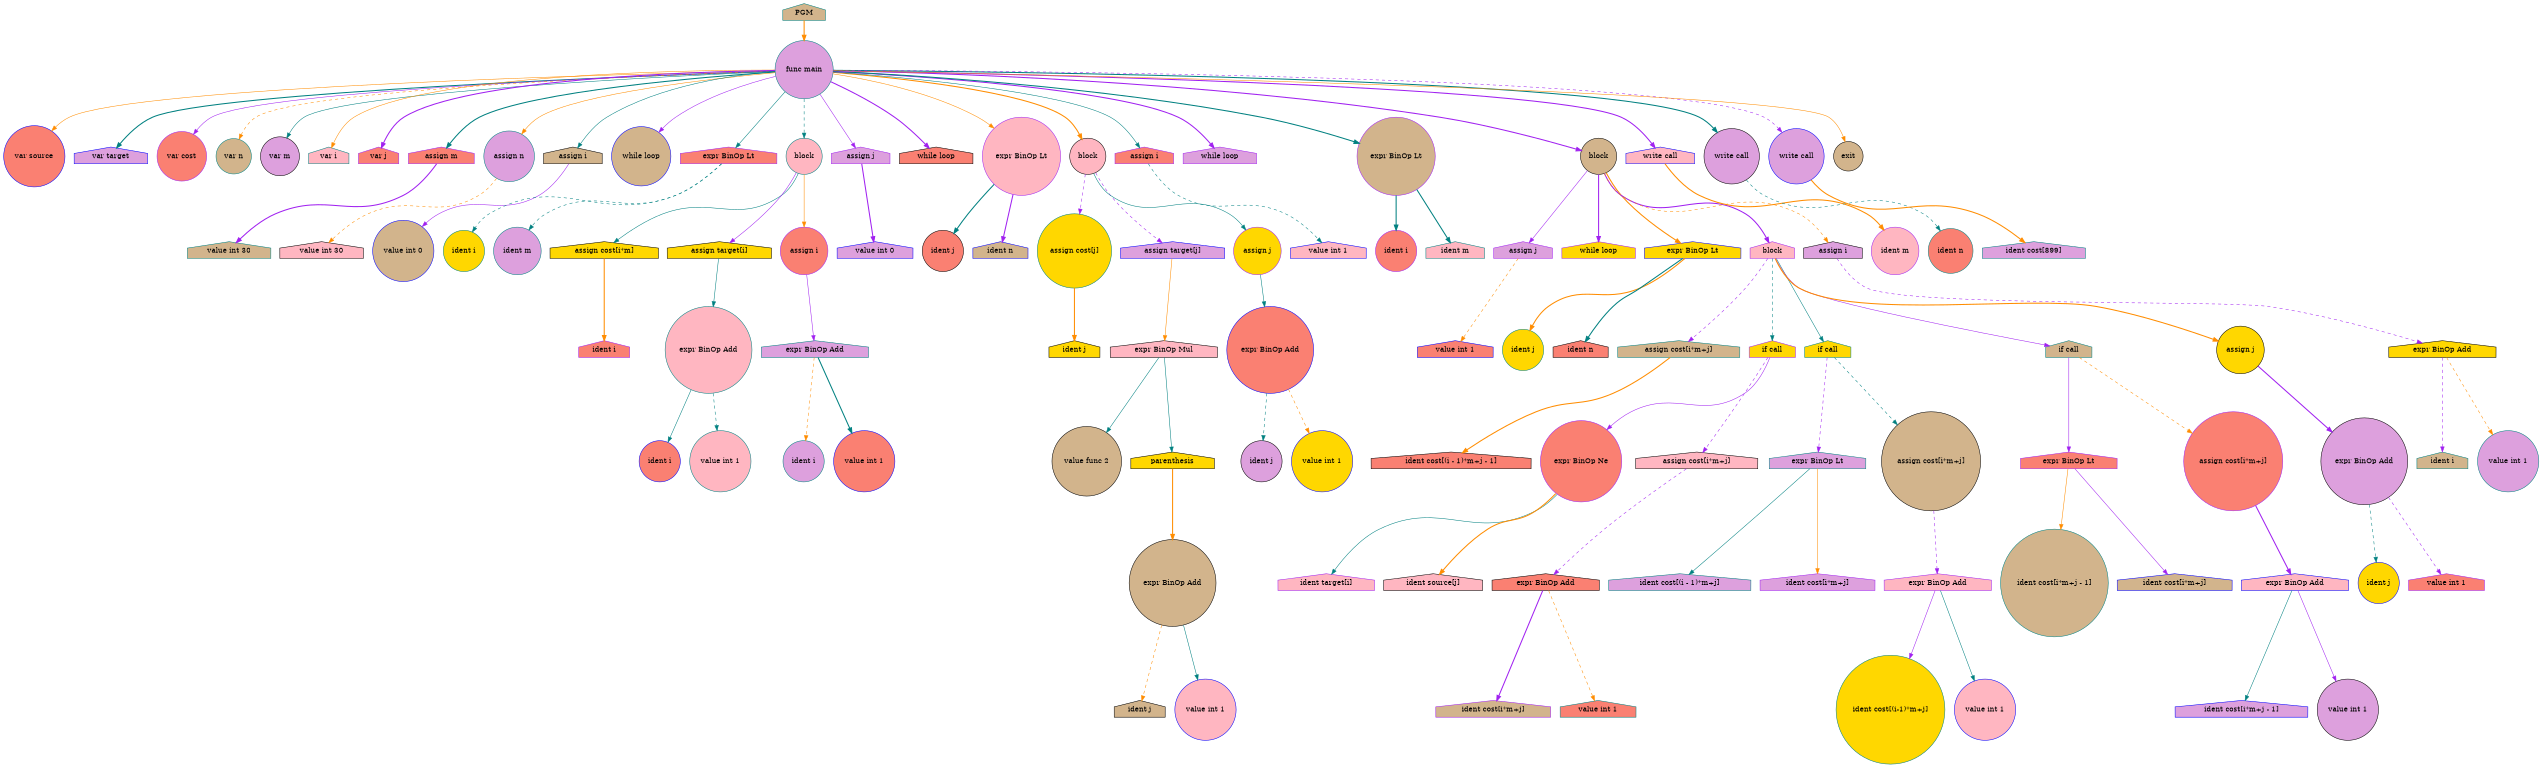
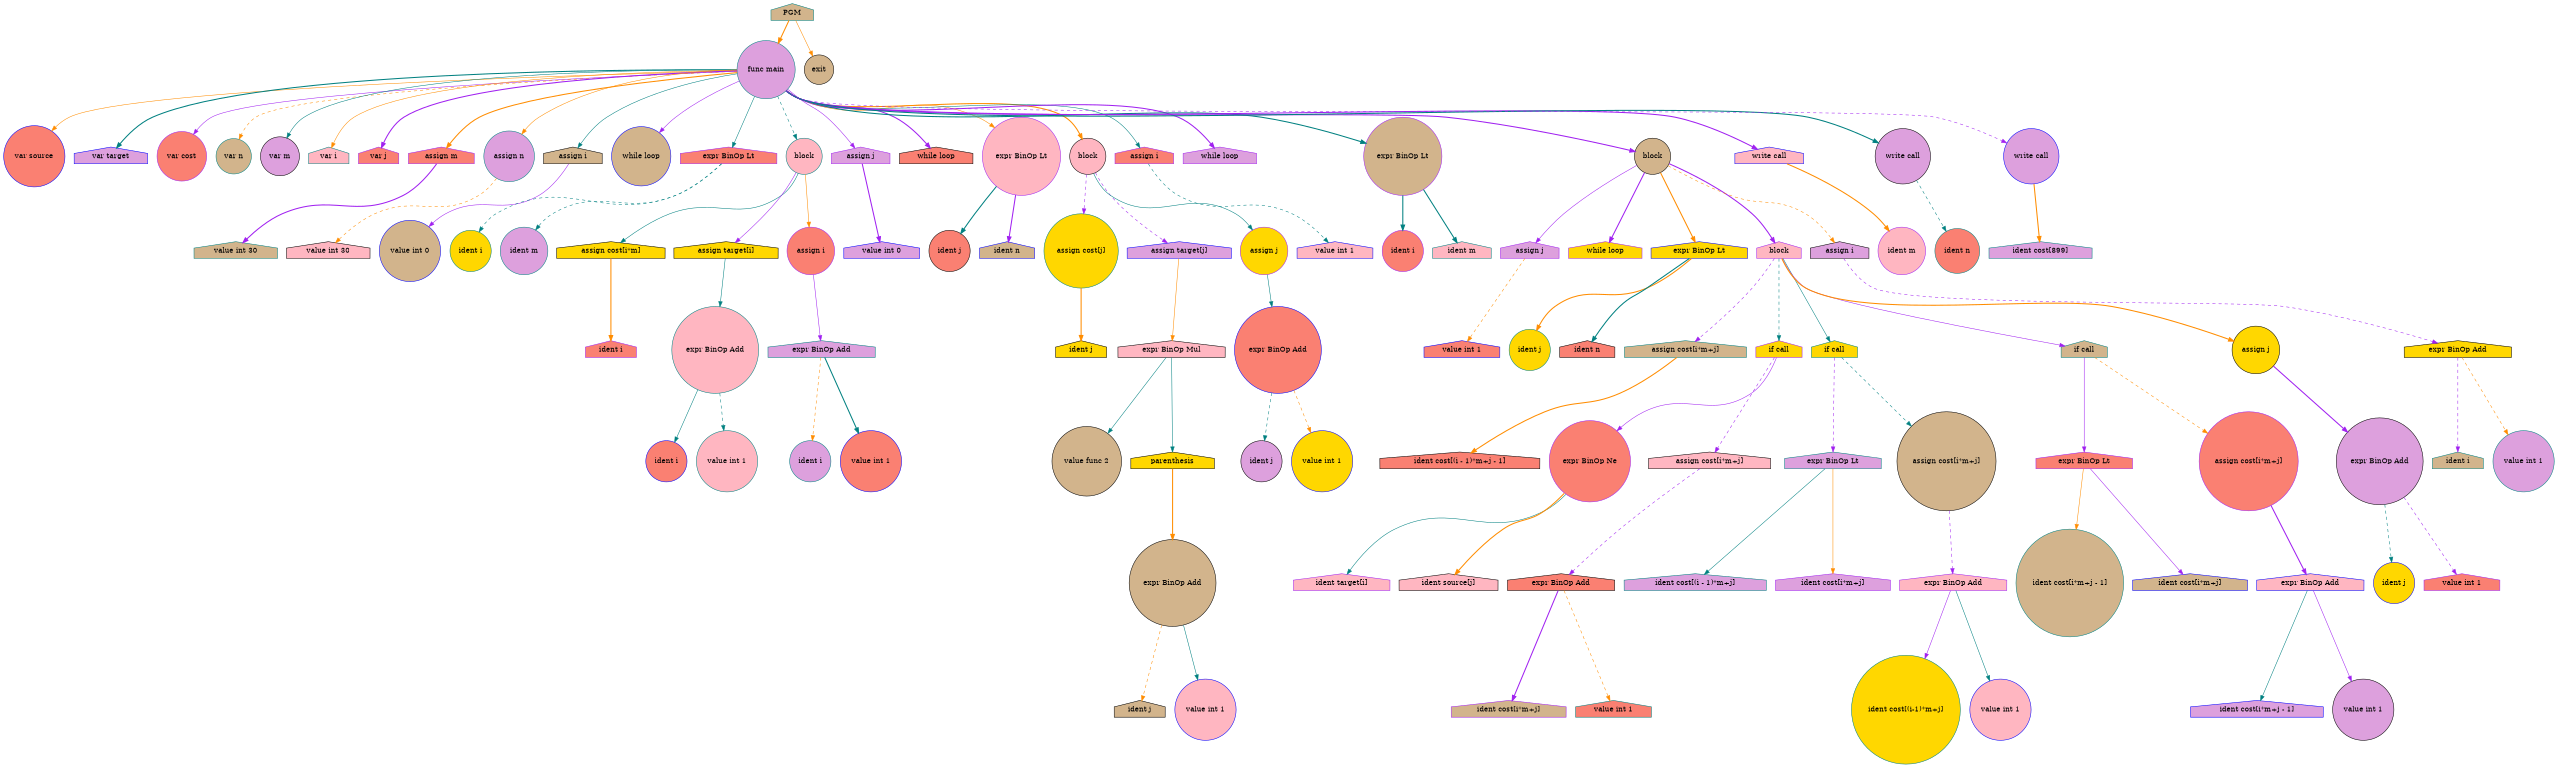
(1344, 84) -> (803, 36)
(606, 89) -> (587, 91)
